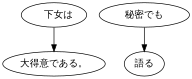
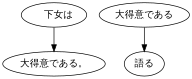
(144, 15) -> (144, 15)
